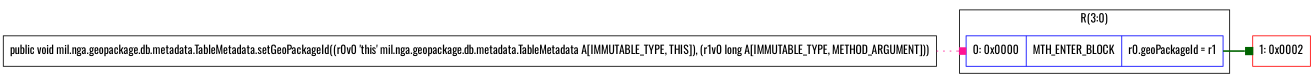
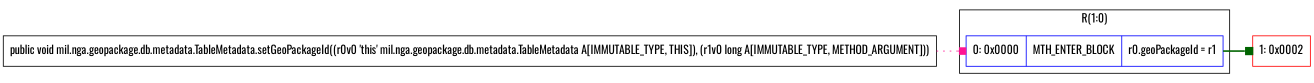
(1095, 19) -> (1095, 19)
